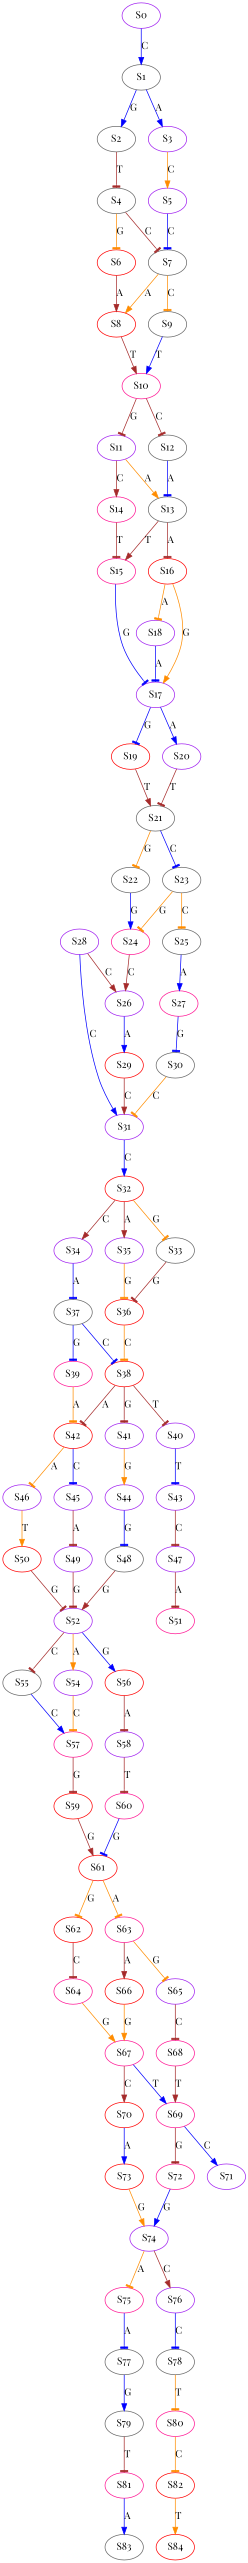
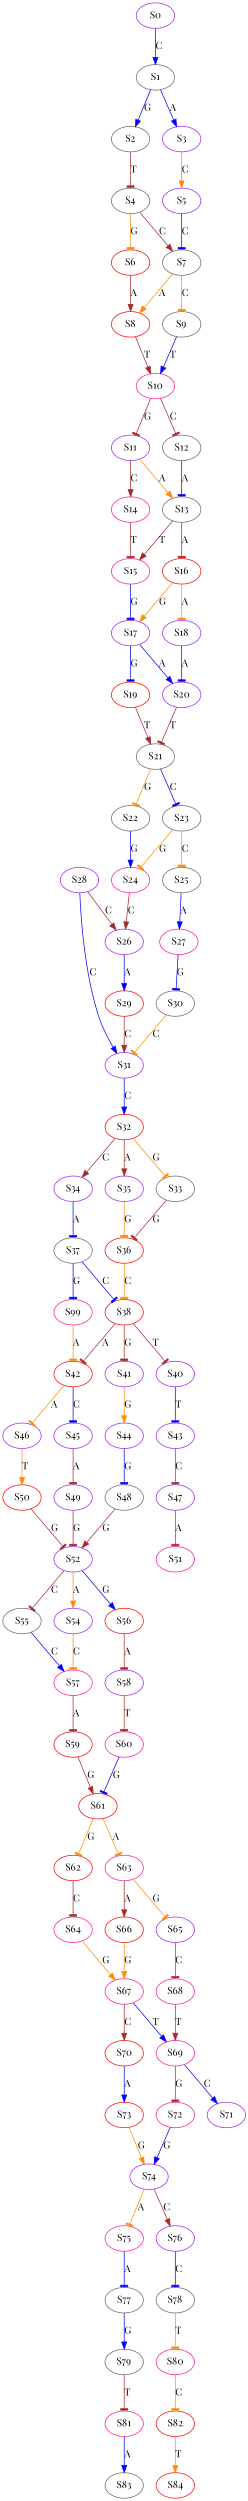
(141, 230) -> (154, 229)
(155, 662) -> (182, 662)
(73, 1374) -> (73, 1312)
(77, 1775) -> (77, 1714)
